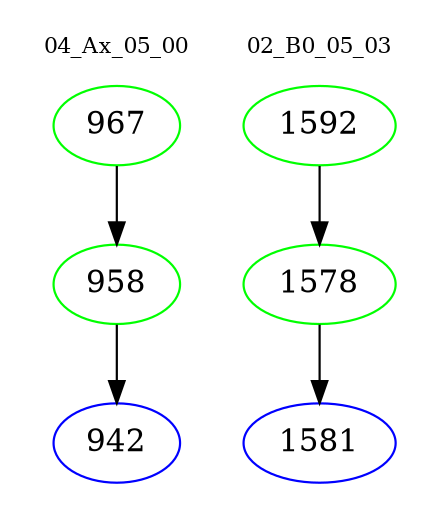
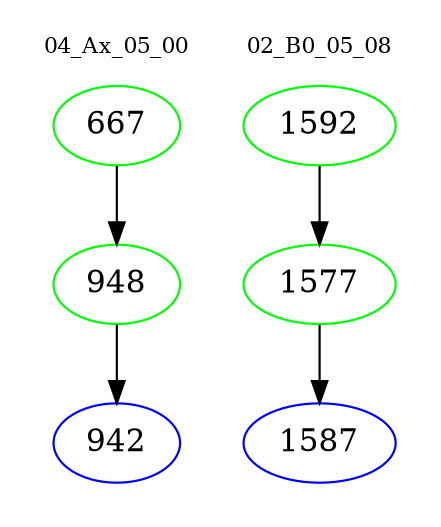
(320, 47) -> (320, 47)
(117, 126) -> (117, 126)
(117, 284) -> (117, 284)
(320, 284) -> (320, 284)
(320, 443) -> (320, 443)
